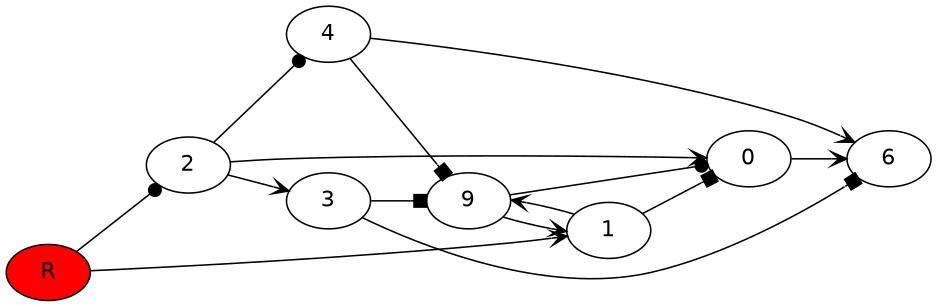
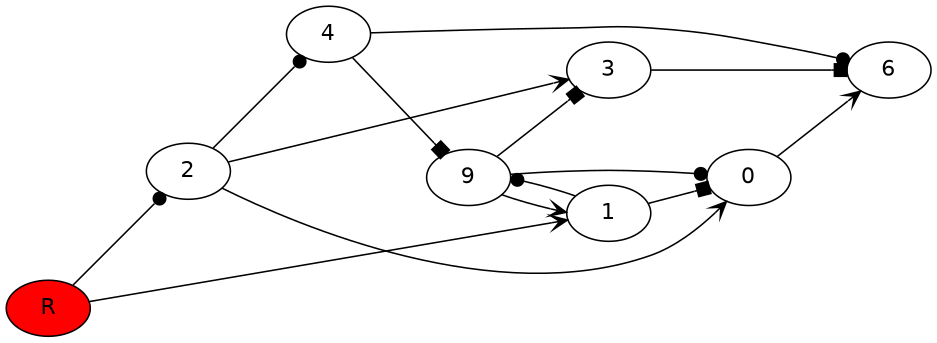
(608, 73) -> (605, 27)
(391, 201) -> (532, 129)
(551, 208) -> (550, 188)
